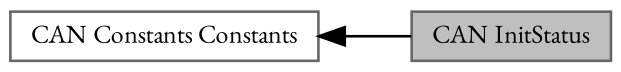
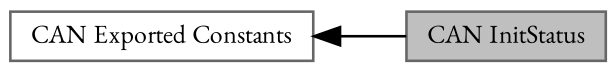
(164, 36) -> (162, 36)
